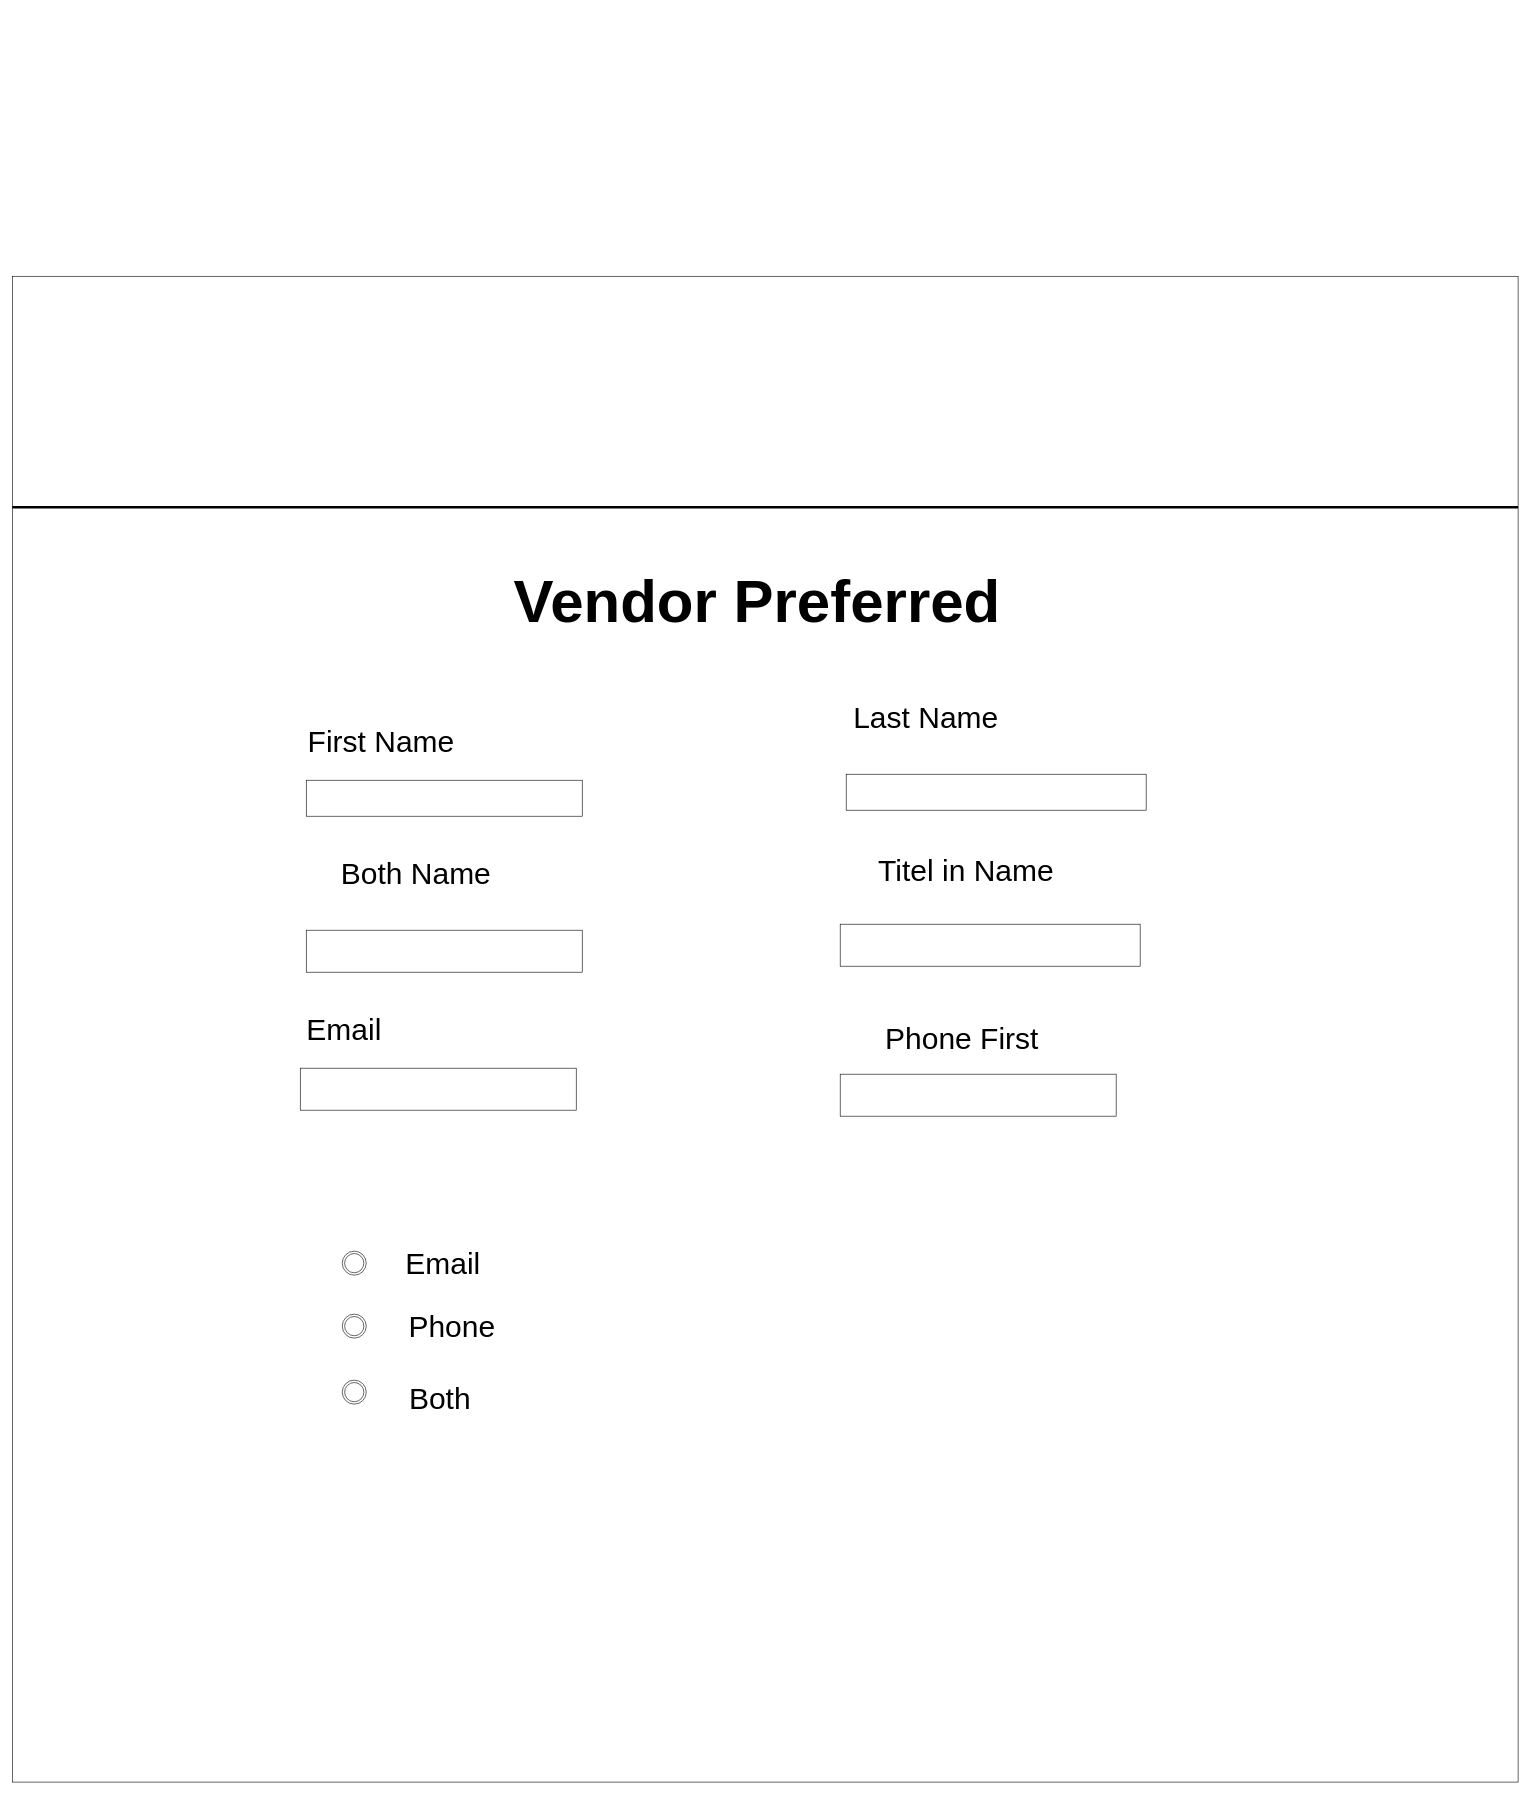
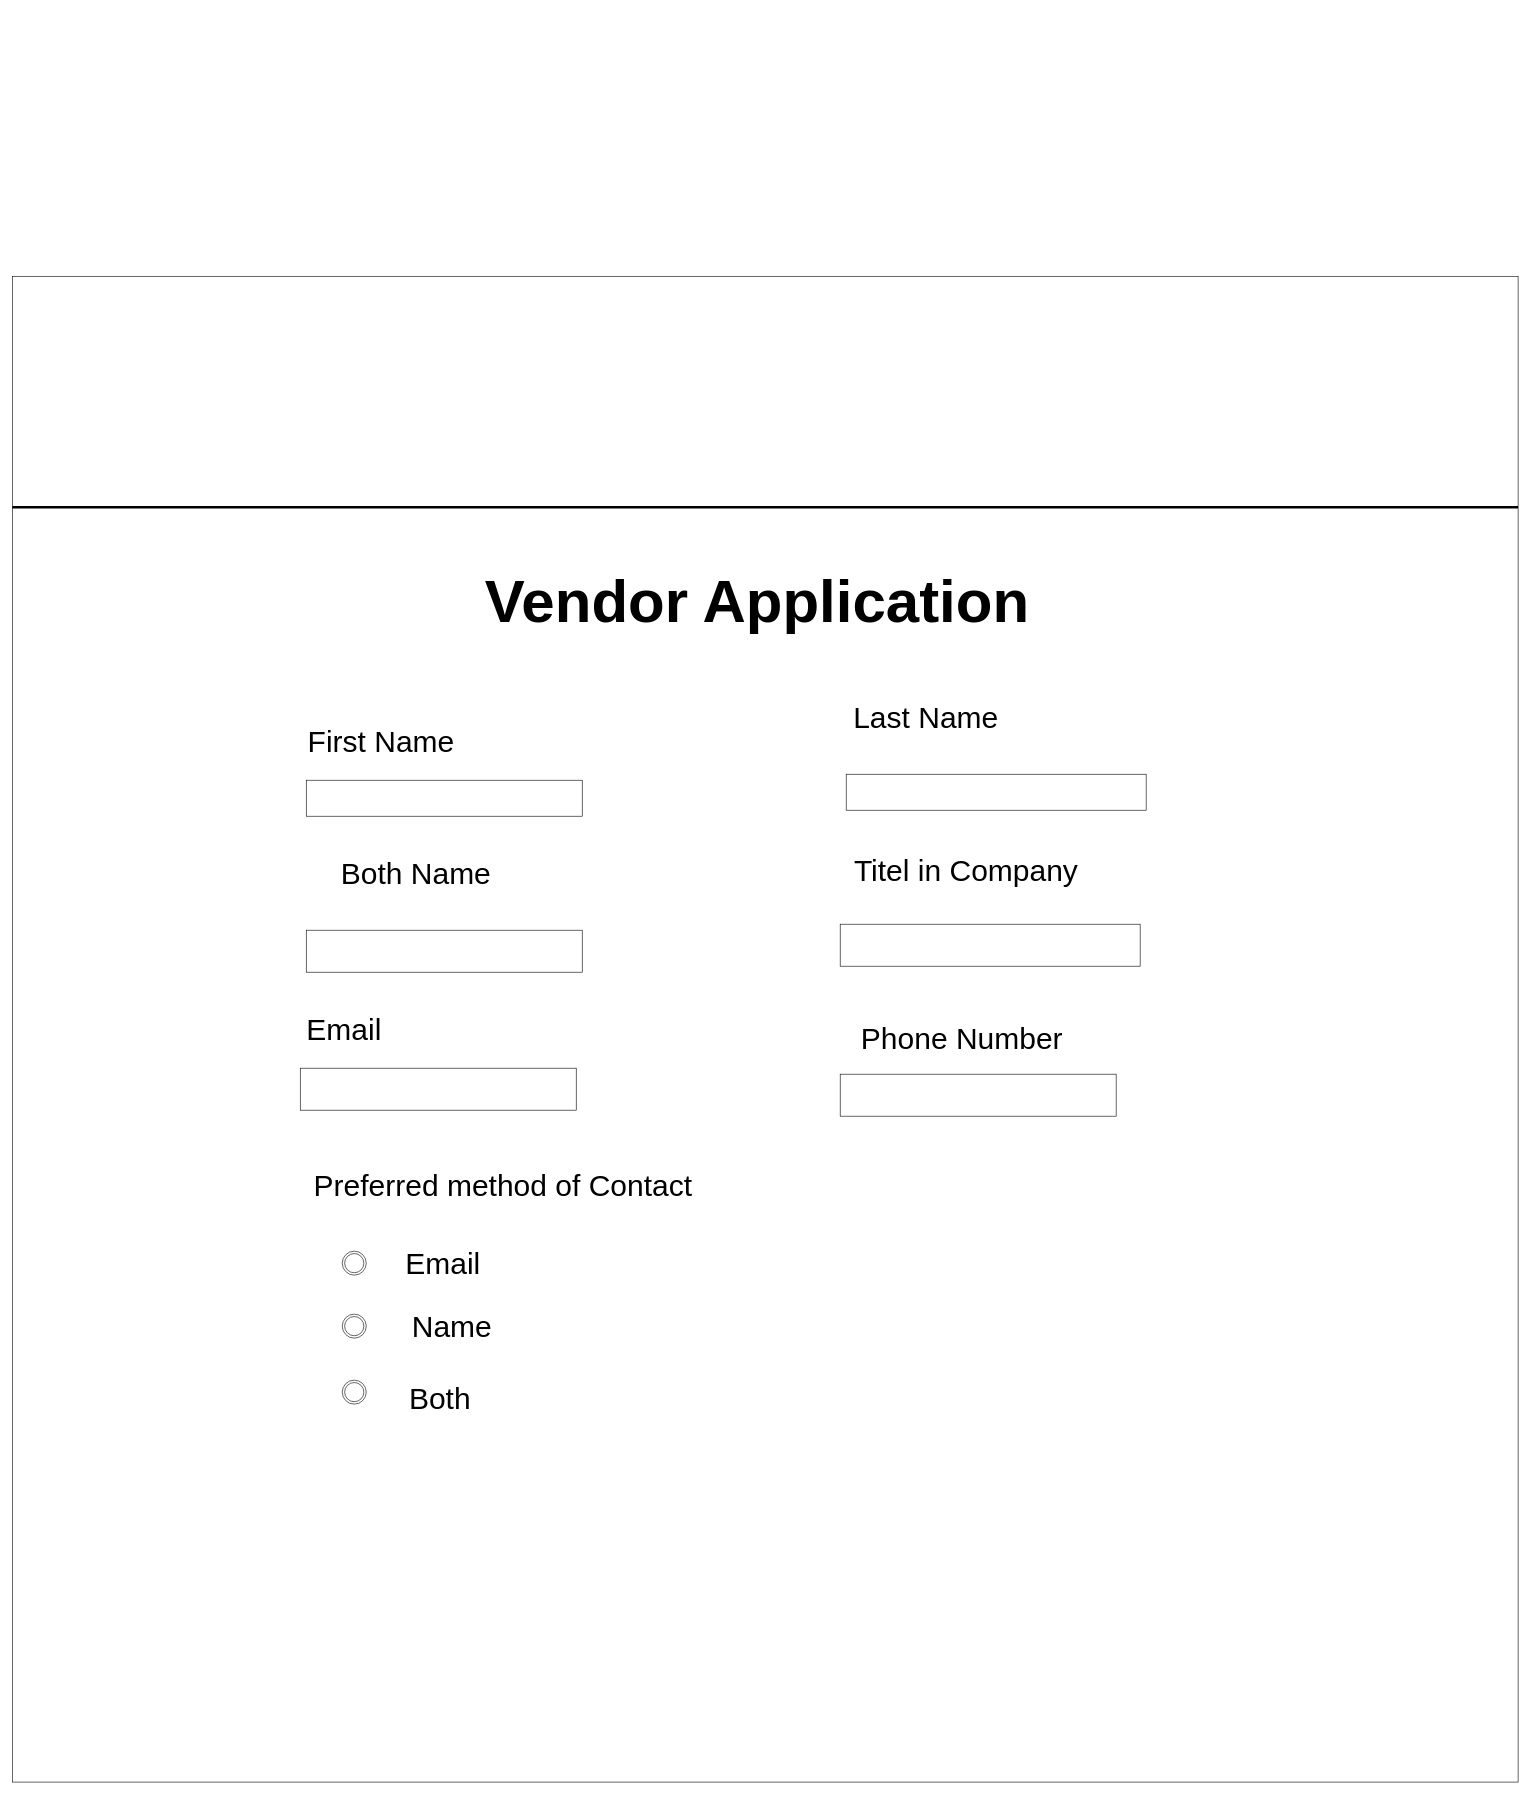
(766, 600) -> (766, 600)
(966, 870) -> (966, 870)
(966, 1038) -> (966, 1038)
none -> (507, 1185)
(456, 1326) -> (456, 1326)
